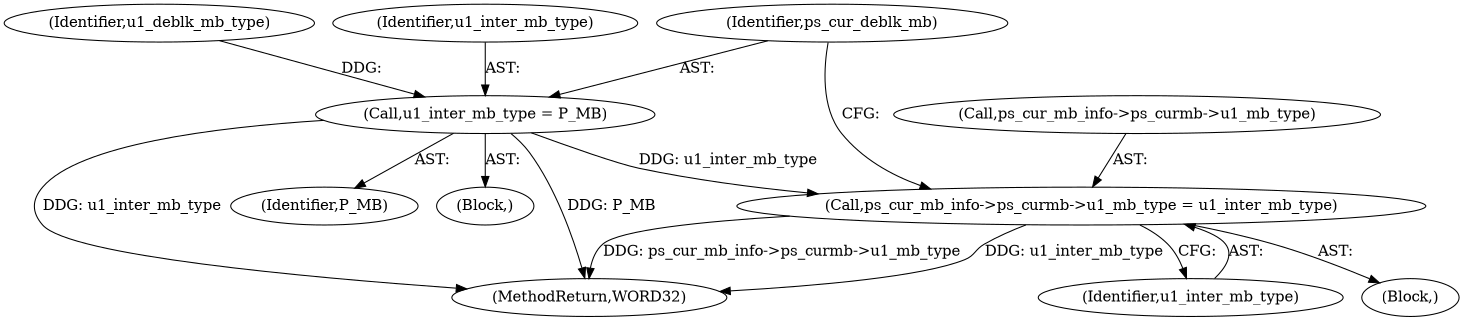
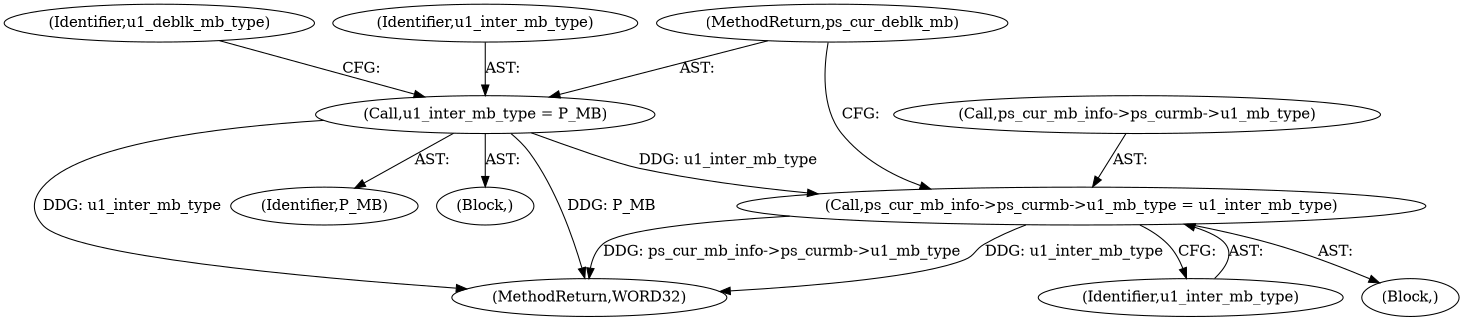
(832, 23) -> (832, 23)
(364, 69) -> (364, 69)
